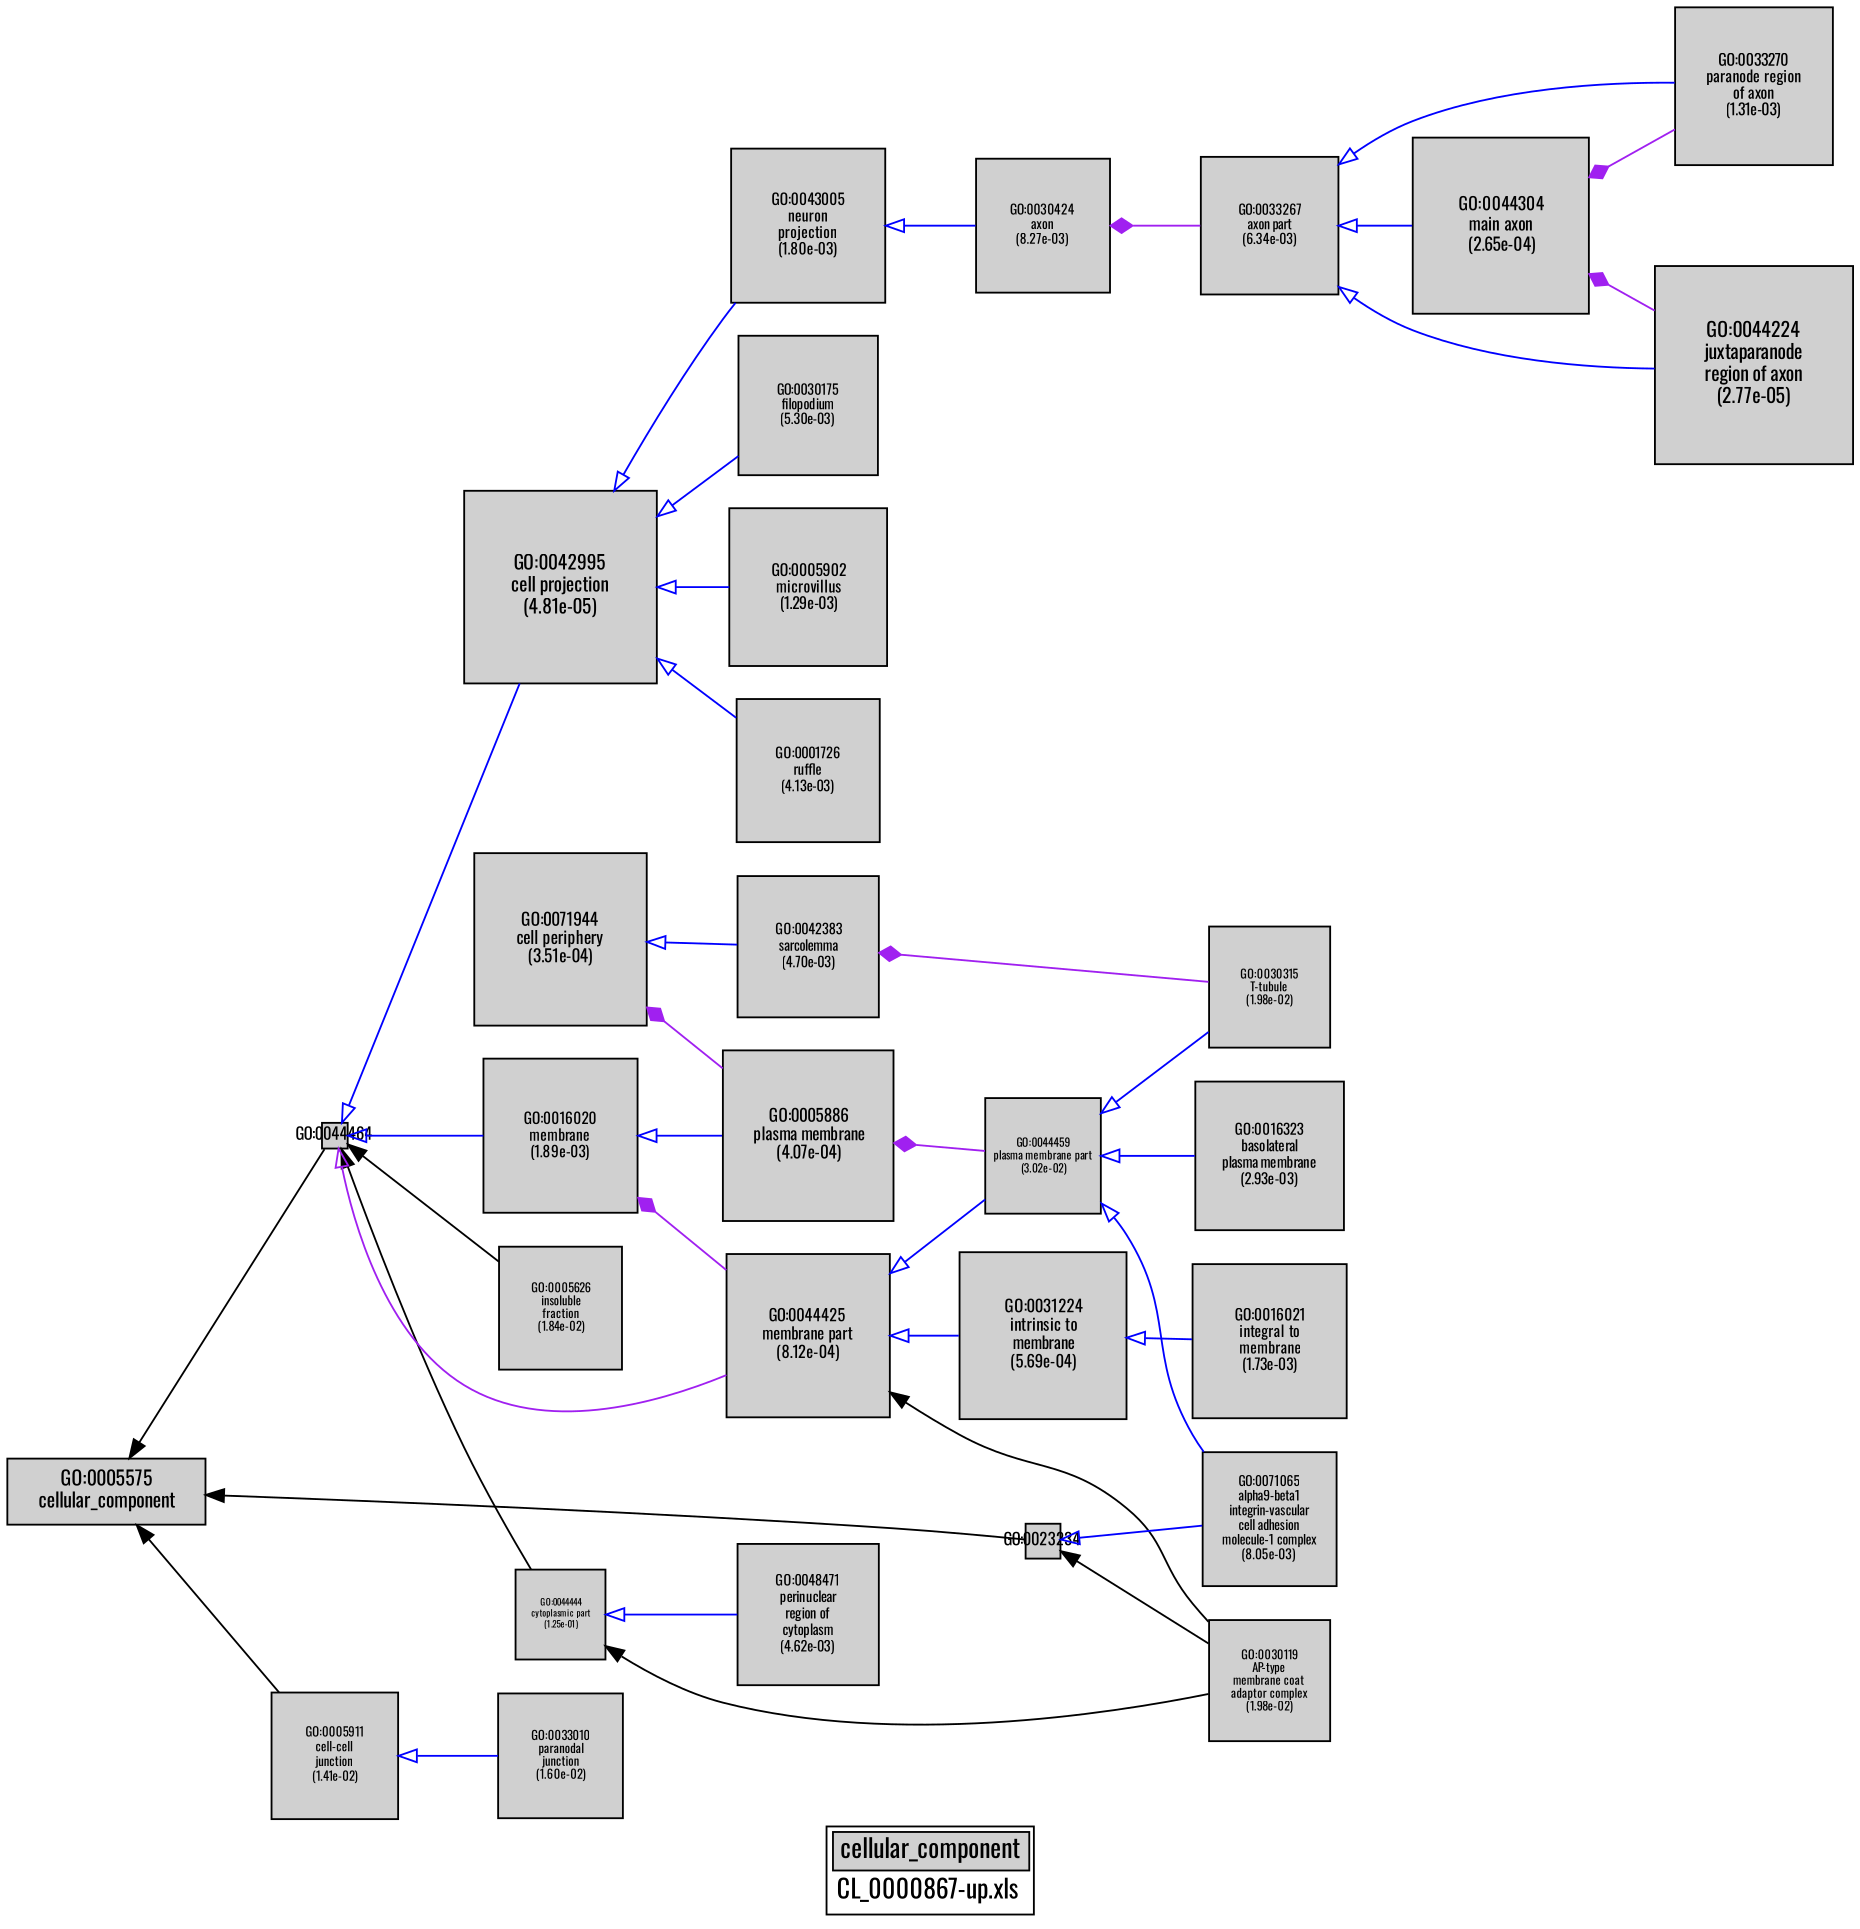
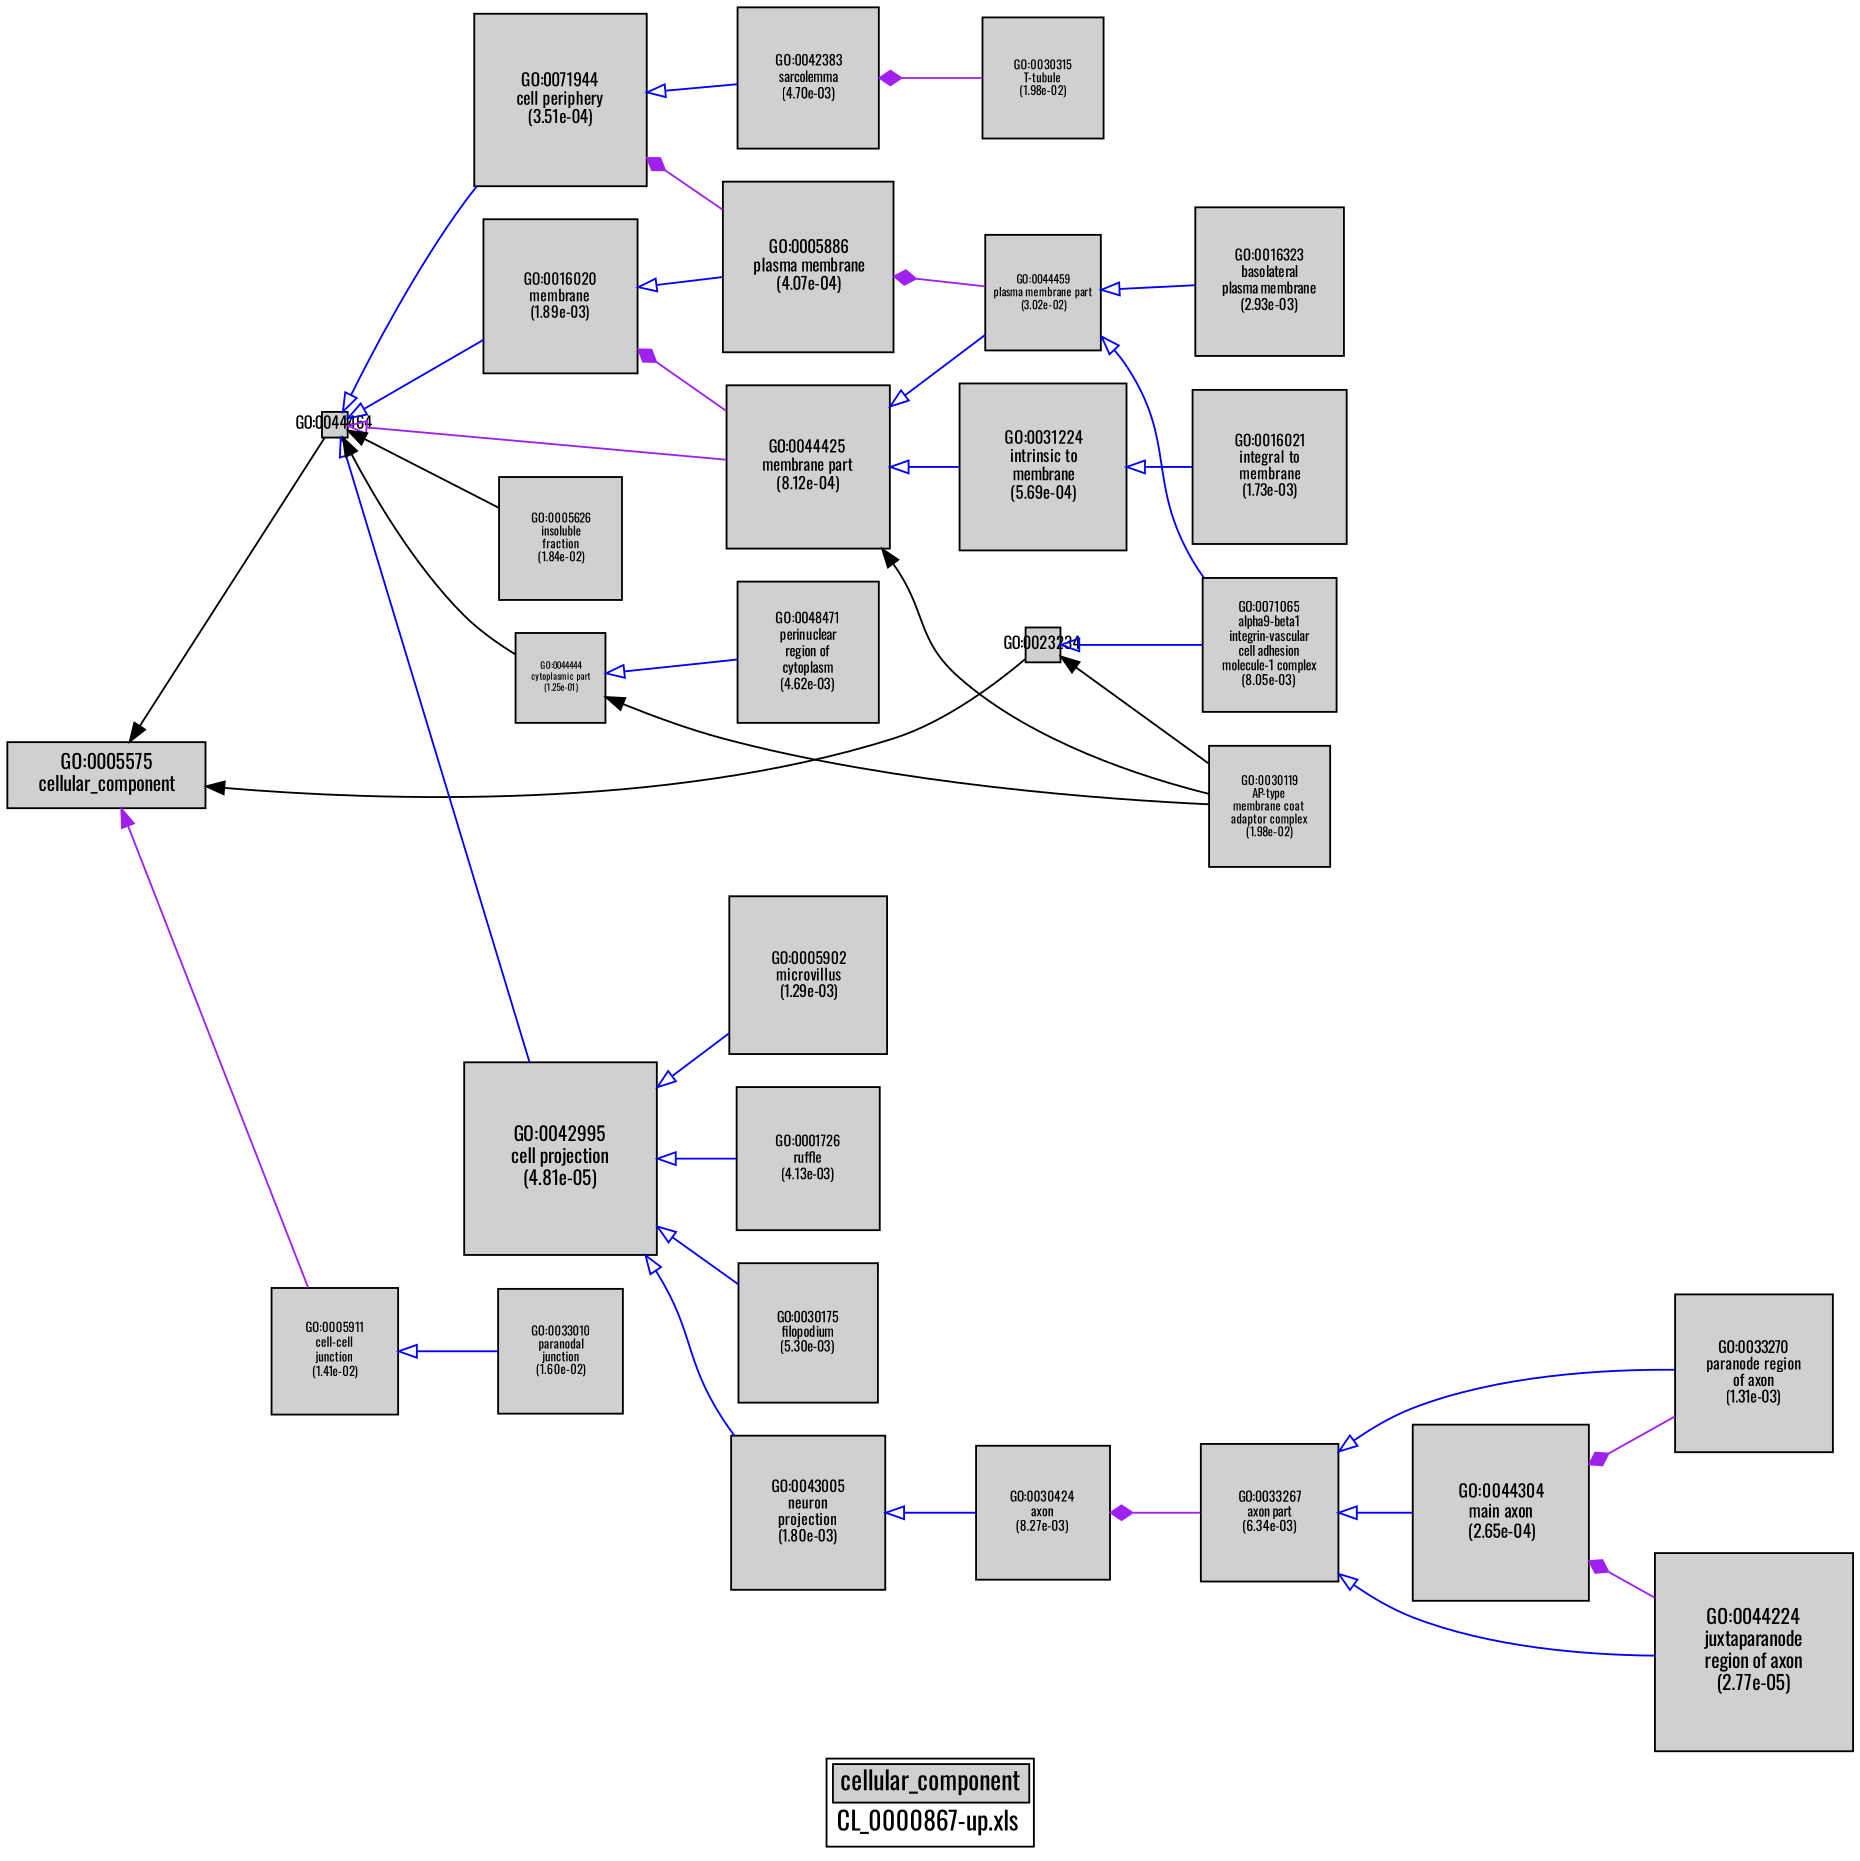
none -> (409, 288)
(1162, 1067) -> none
(214, 1616) -> (218, 1057)
